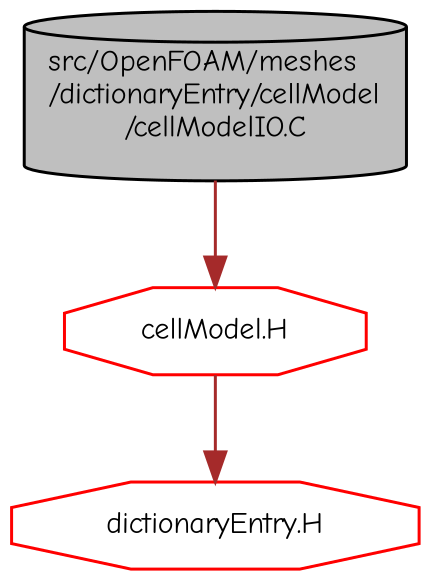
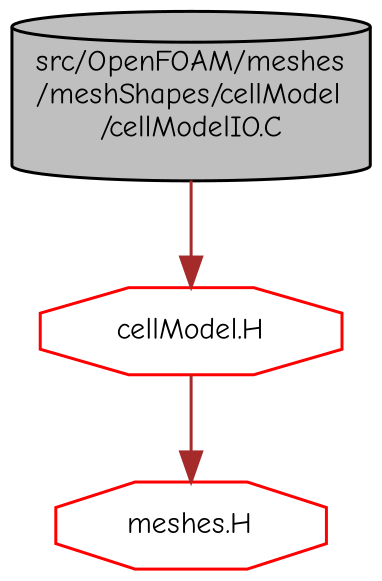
(215, 96) -> (191, 96)
(215, 526) -> (191, 526)
